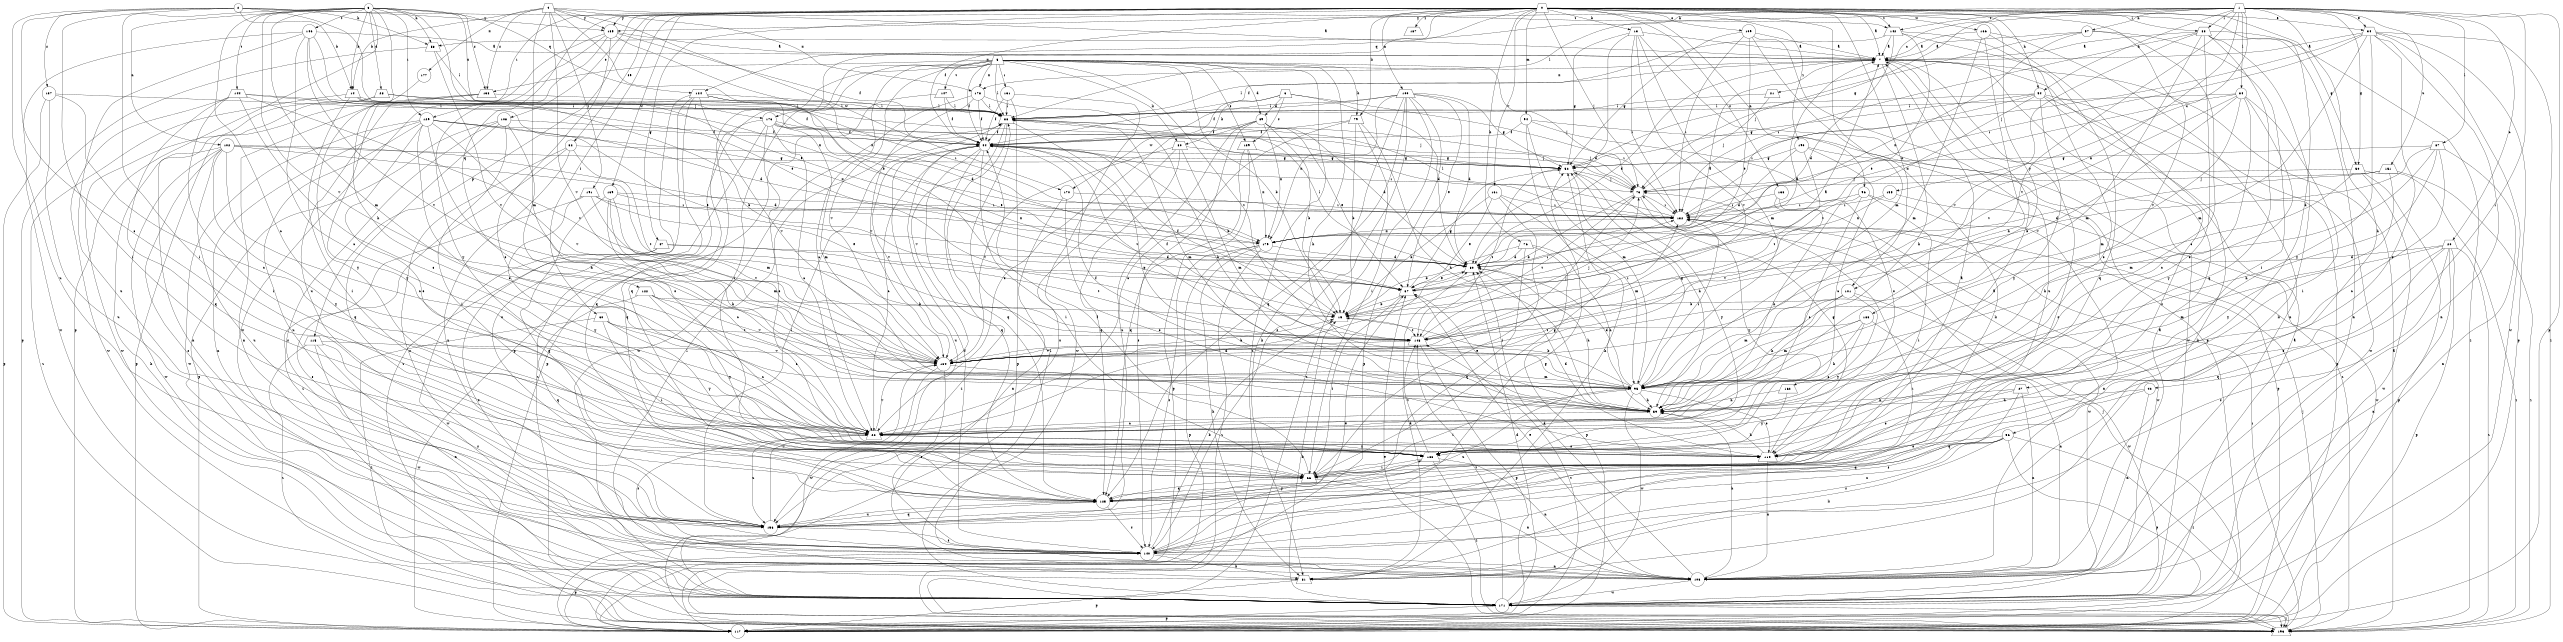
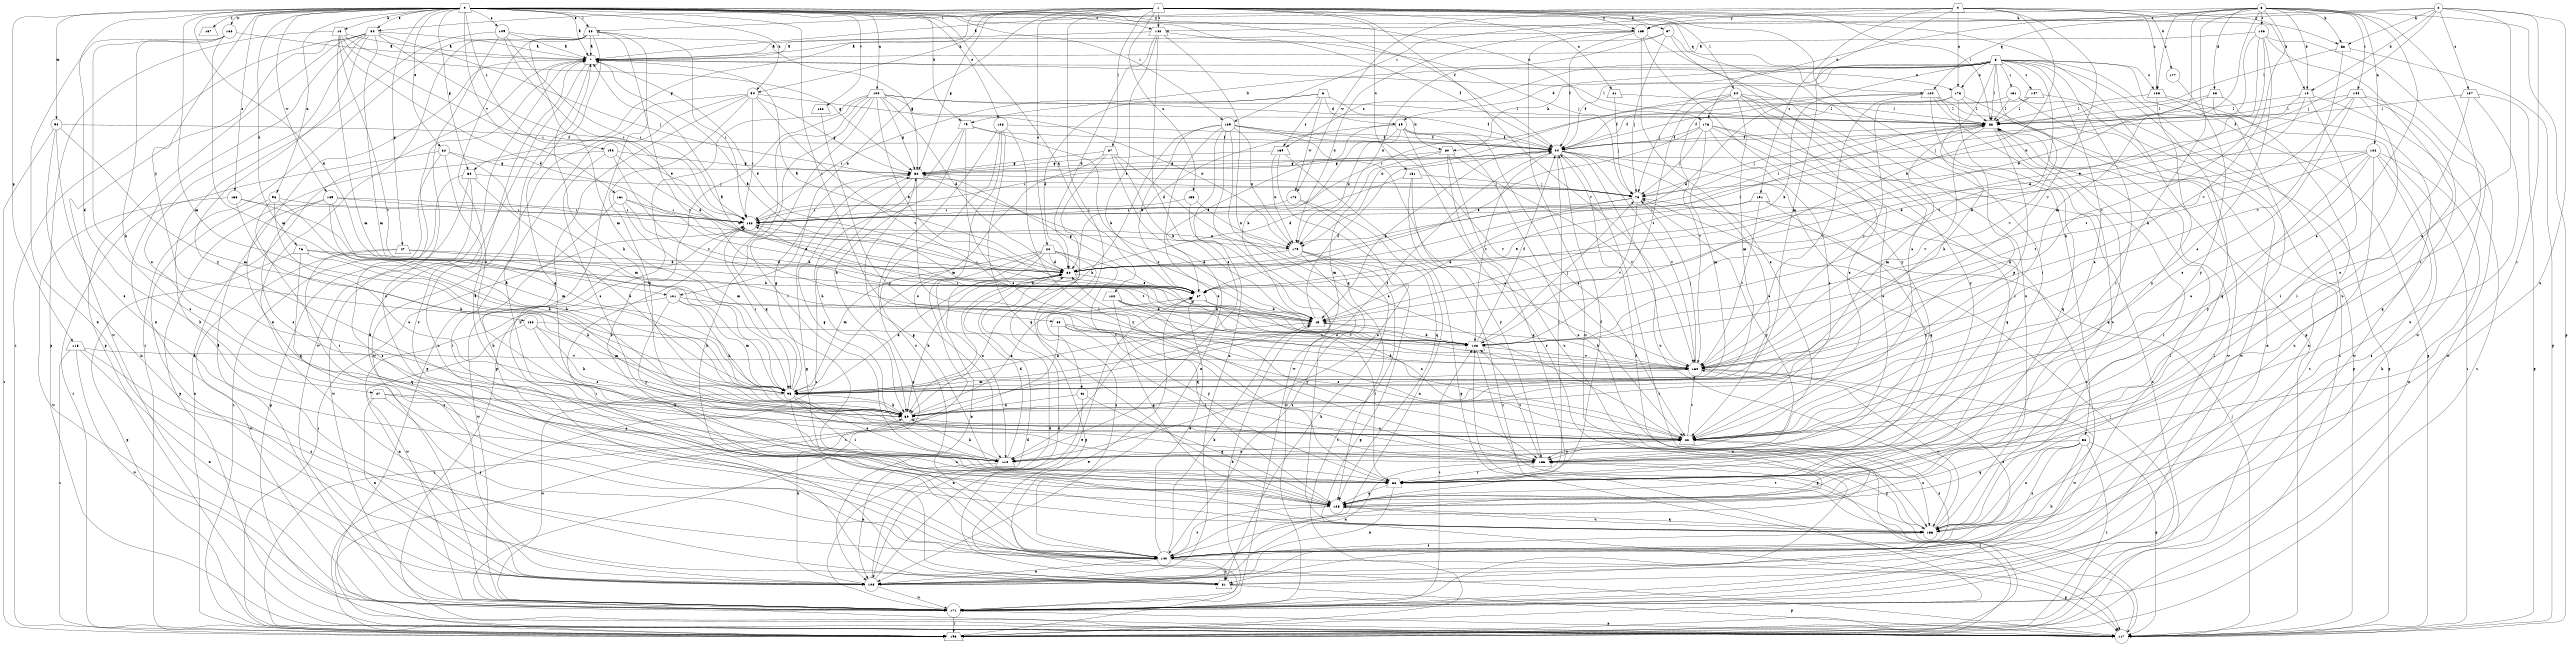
(49, 93) -> (2470, 93)
(1413, 330) -> (1427, 335)
(137, 364) -> (2468, 369)
(1718, 401) -> (552, 331)
